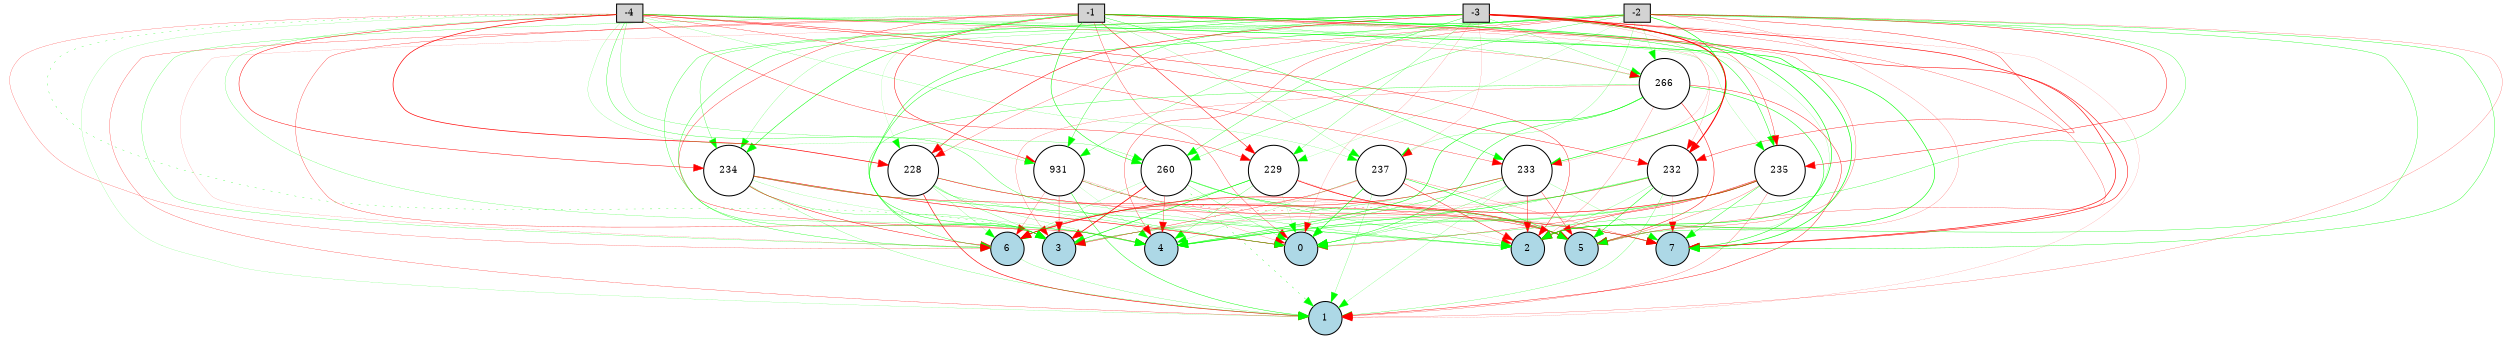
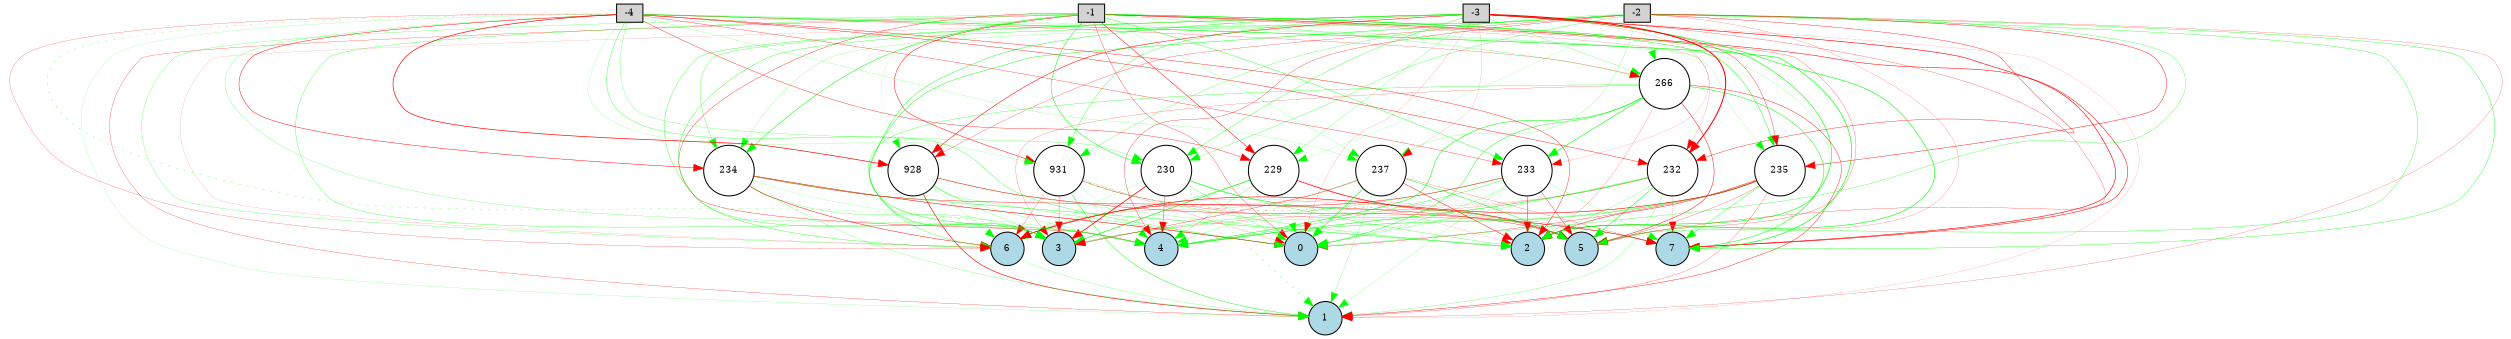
(298, 108) -> (298, 108)
(1704, 117) -> (1600, 124)
(913, 171) -> (913, 171)
(1166, 171) -> (1166, 171)
